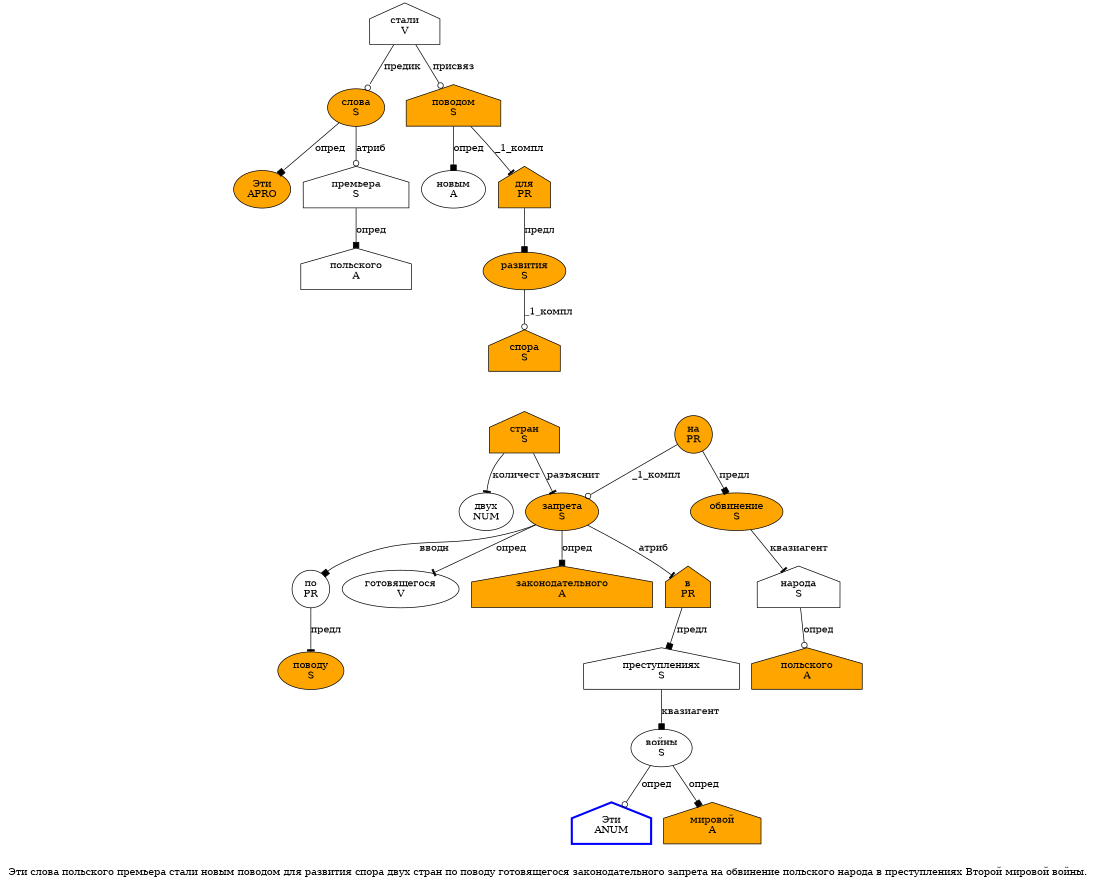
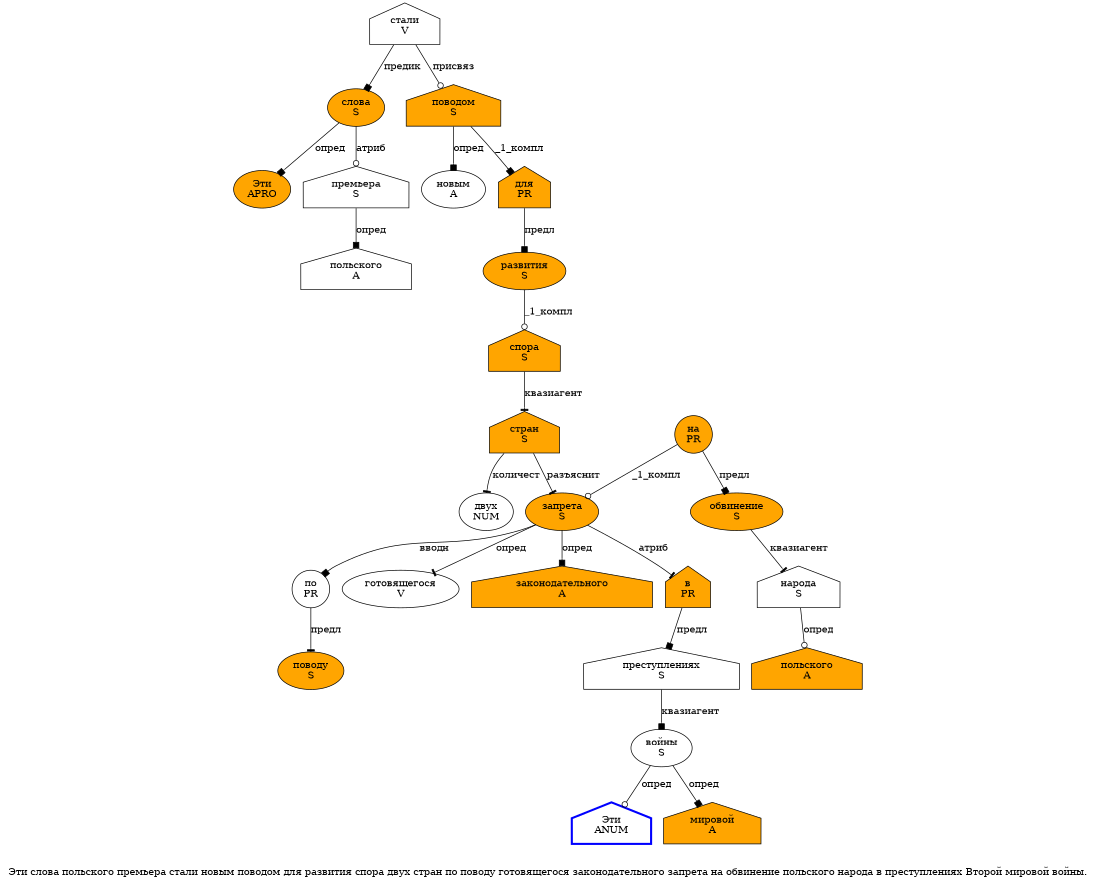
(382, 64) -> (382, 64)
(491, 148) -> (491, 148)
none -> (524, 390)
